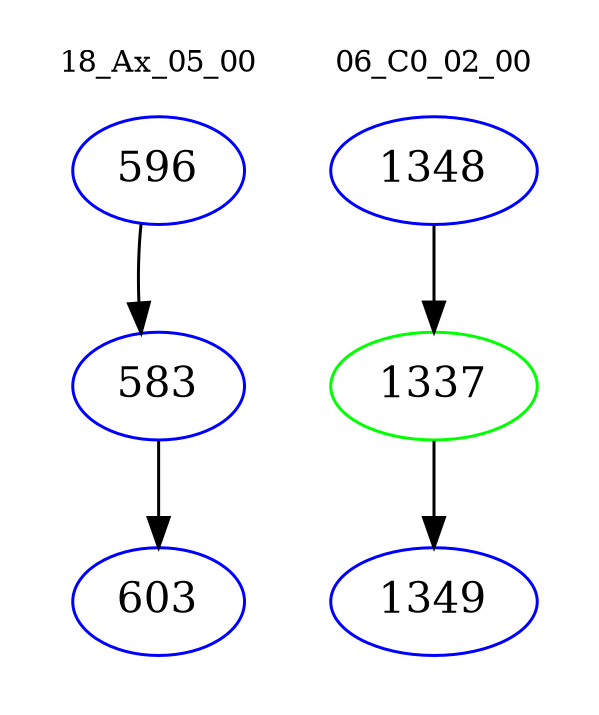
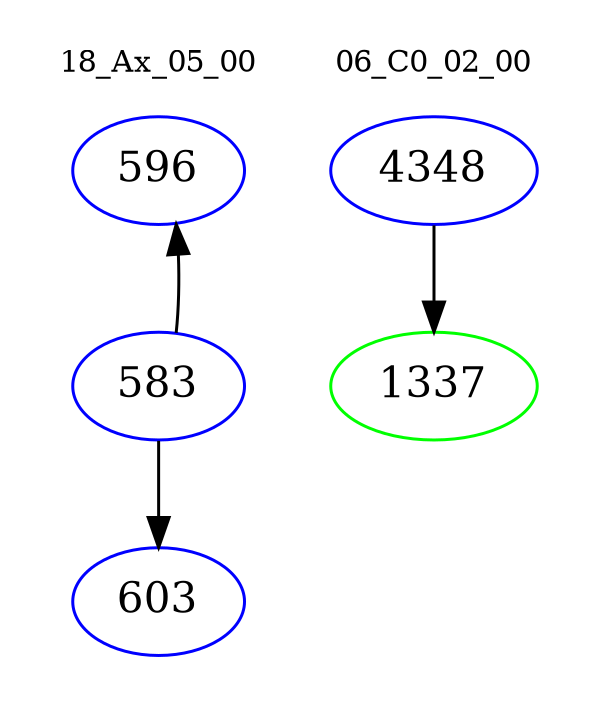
(434, 171) -> (434, 171)
(139, 263) -> (179, 294)
(434, 602) -> none
